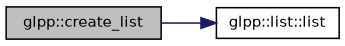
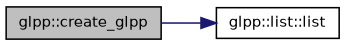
(84, 23) -> (84, 23)
